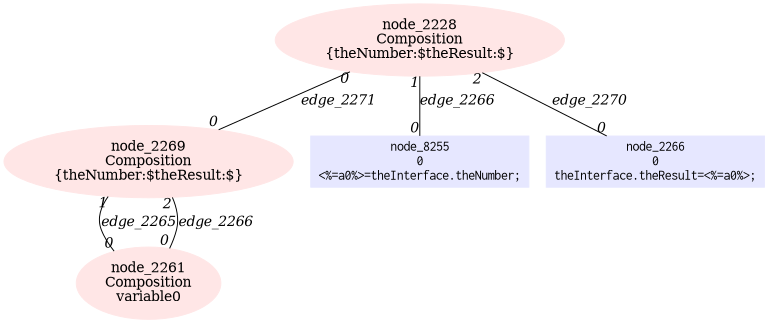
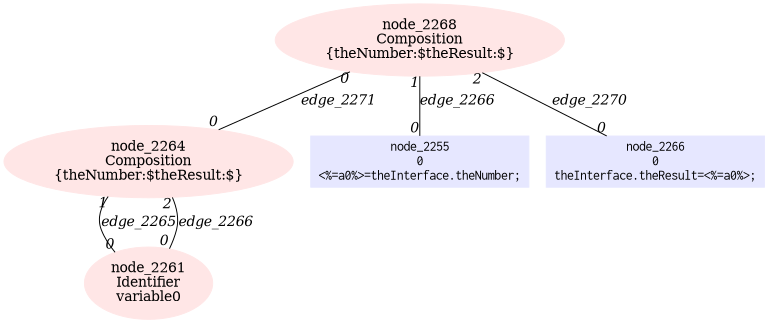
(420, 40) -> (420, 40)
(149, 162) -> (149, 162)
(420, 162) -> (420, 162)
(149, 283) -> (149, 283)
